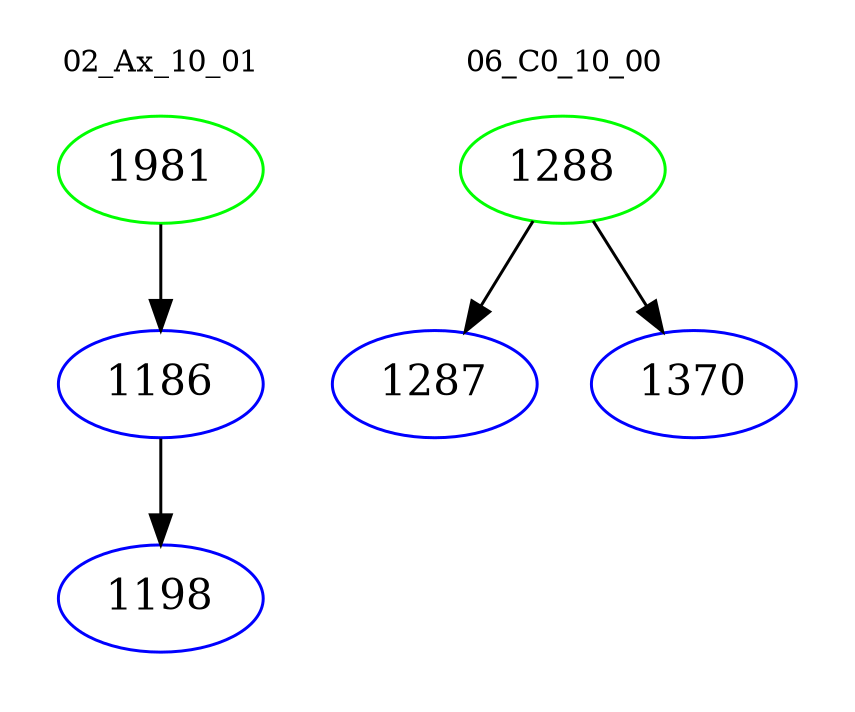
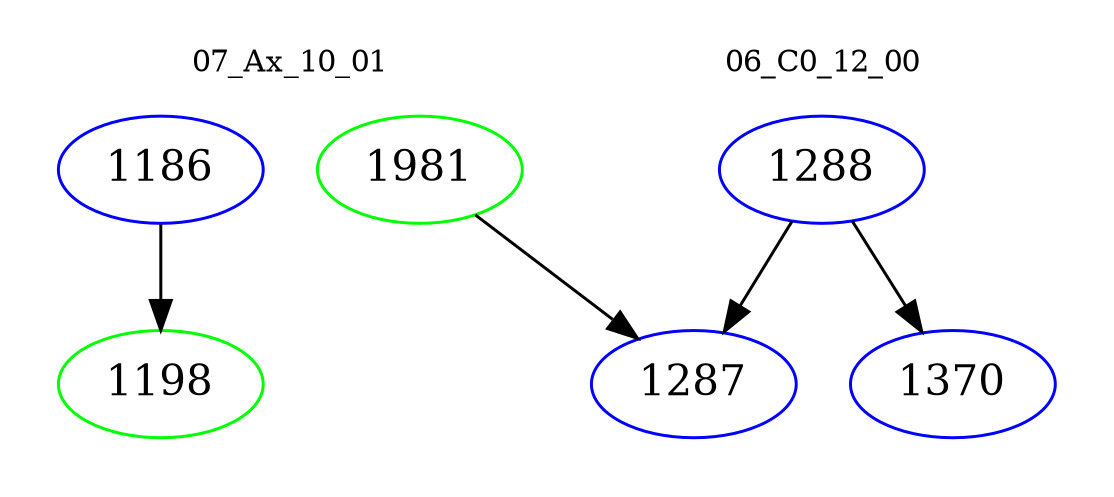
(161, 64) -> (290, 64)
(564, 64) -> (823, 64)
(563, 170) -> (822, 170)
(161, 262) -> (527, 254)
(161, 599) -> (161, 384)
